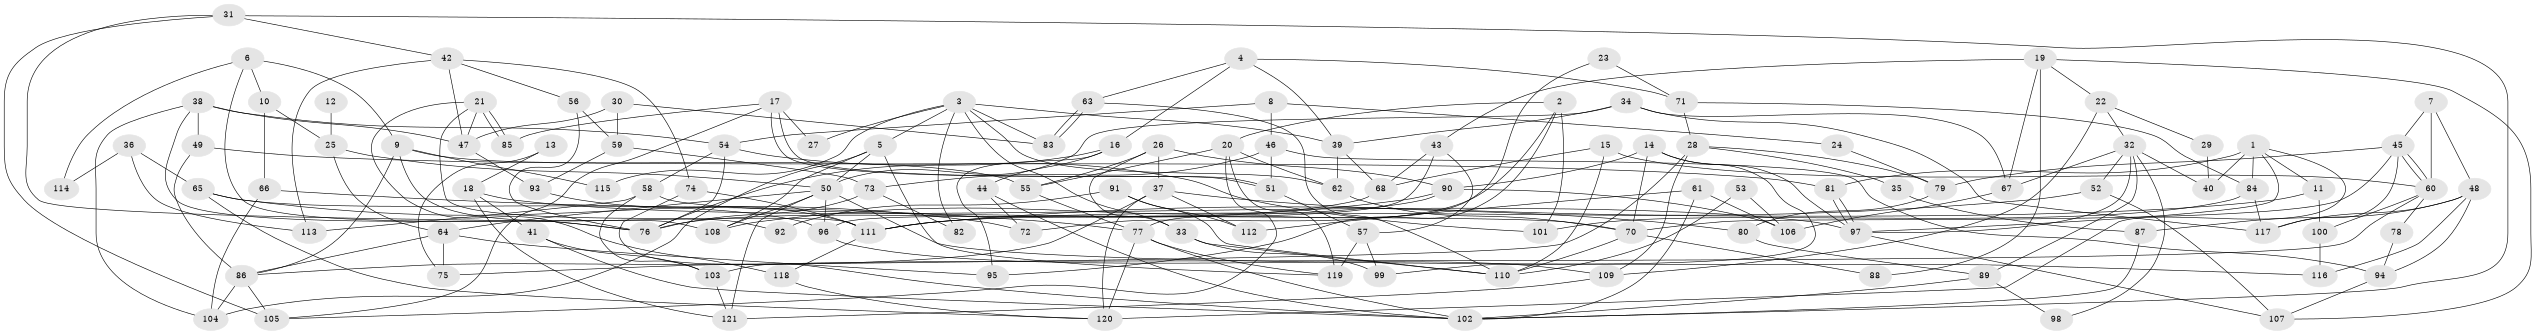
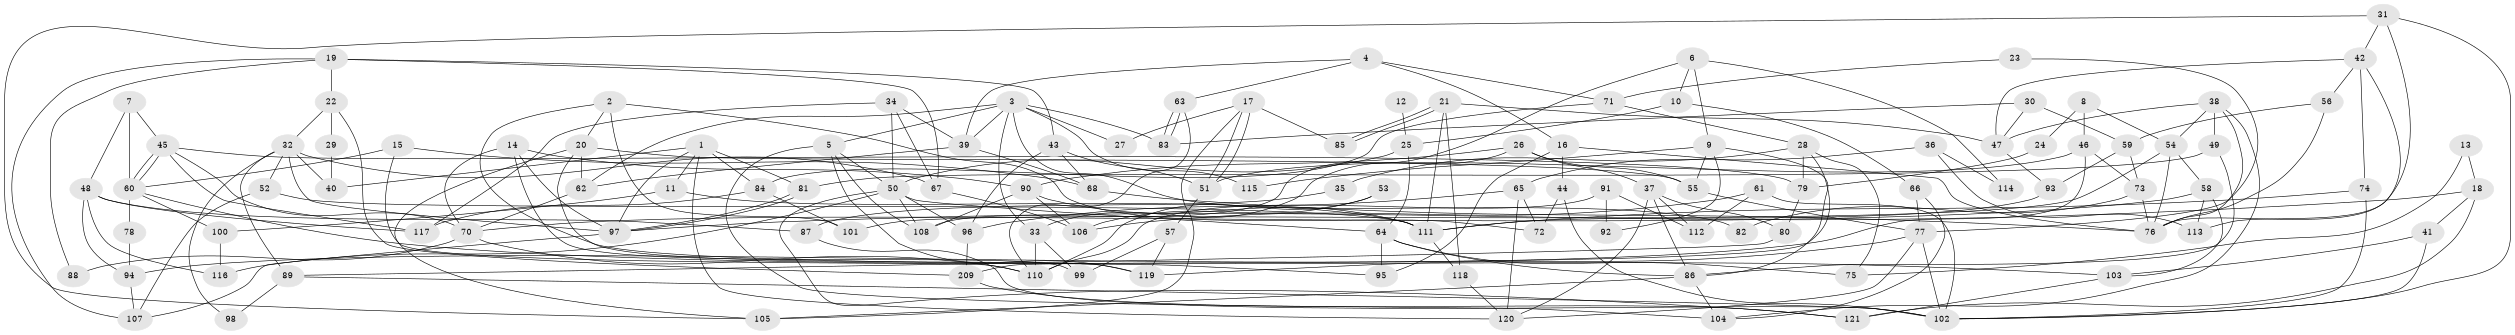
(1418, 229) -> (1130, 167)
(1606, 276) -> (966, 276)
